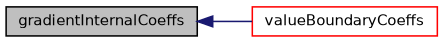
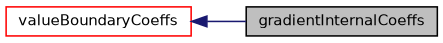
(232, 21) -> (227, 21)
